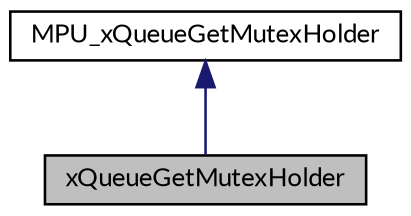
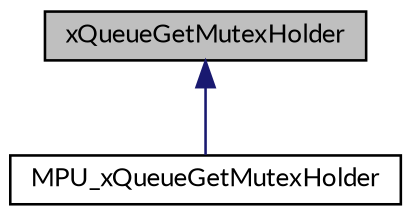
(206, 121) -> (206, 121)
